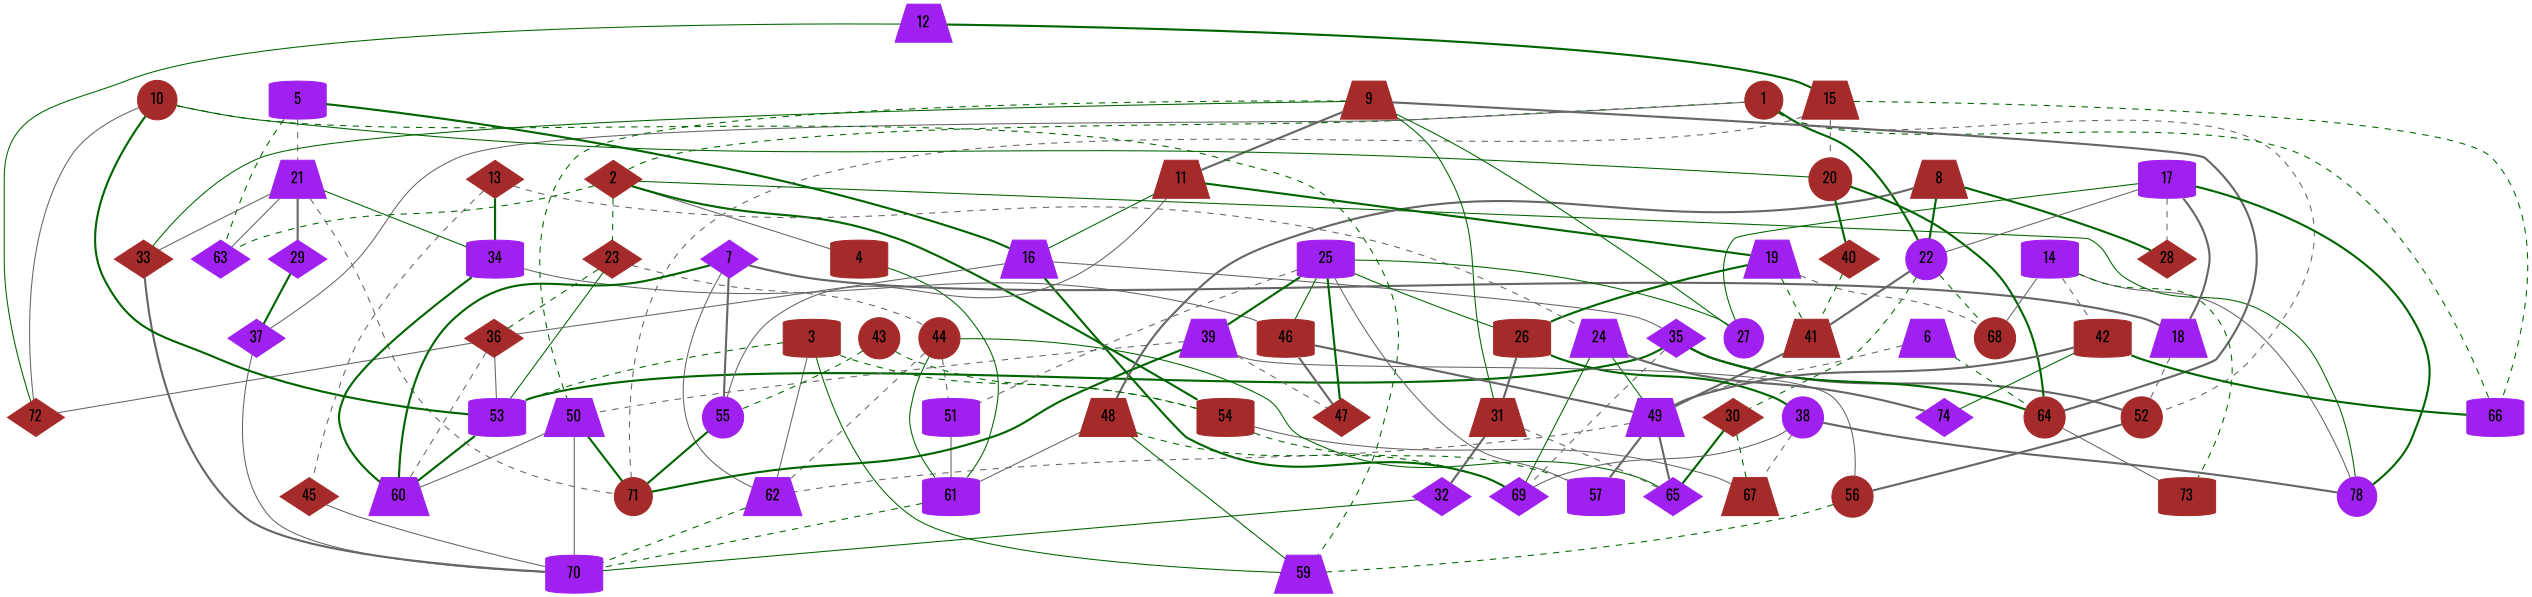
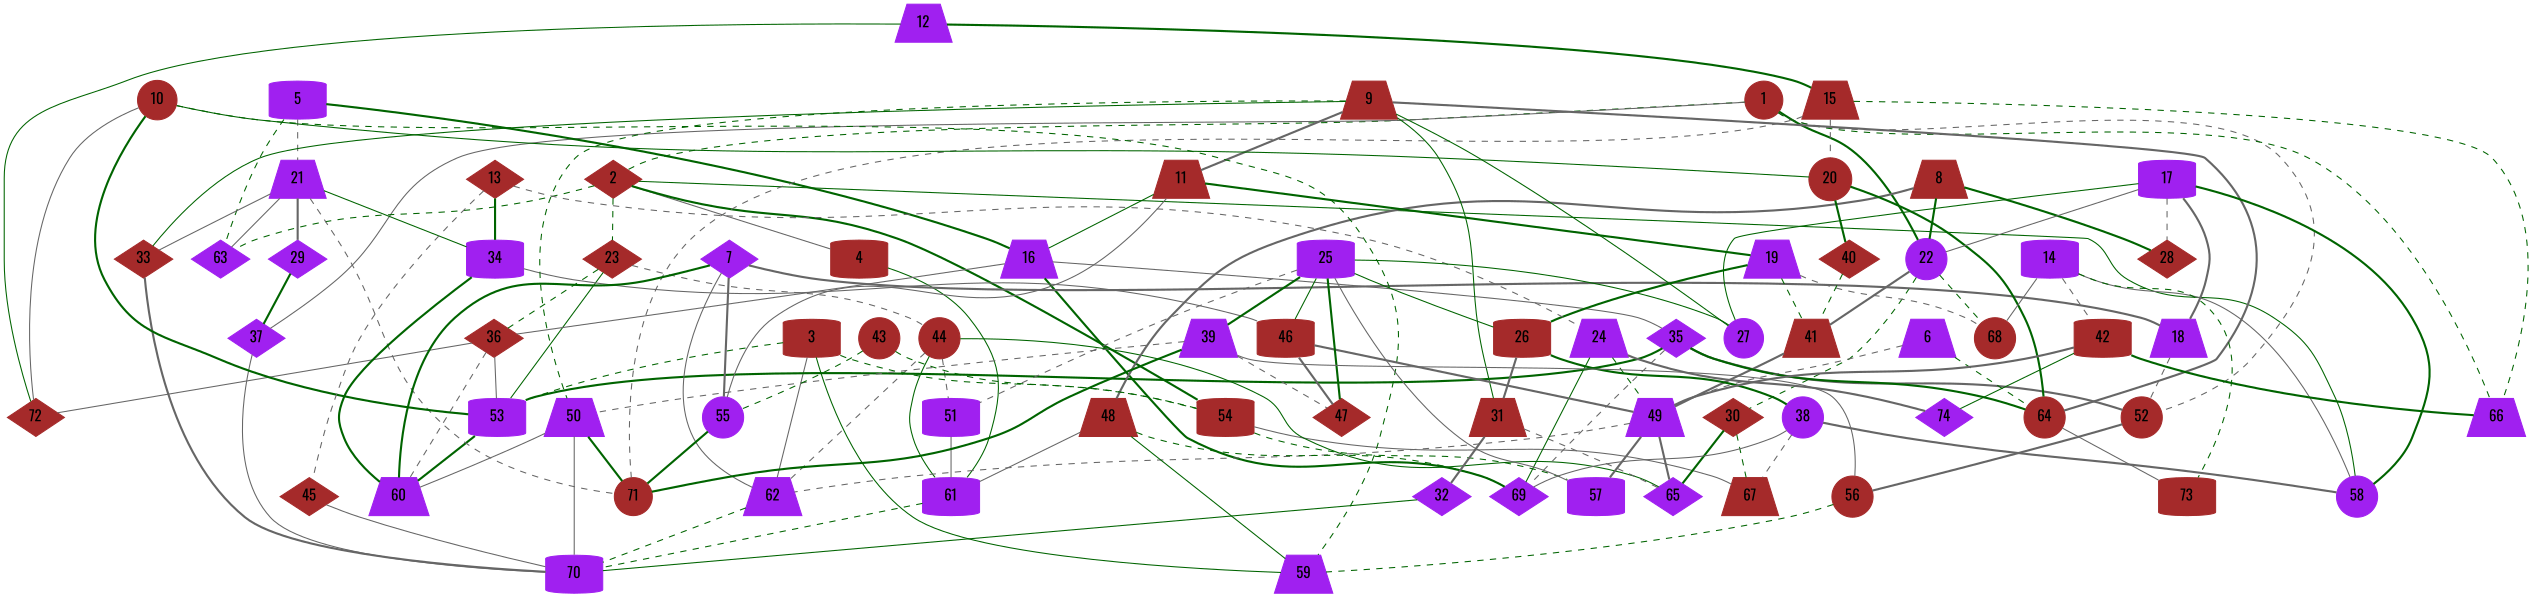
(1635, 388) -> (1635, 388)
(2495, 417) -> (2496, 417)
(2357, 497) -> (2357, 497)
